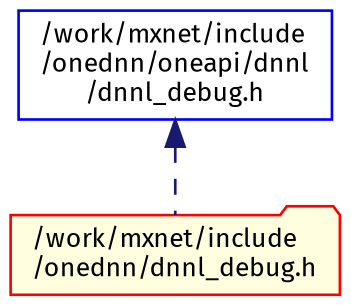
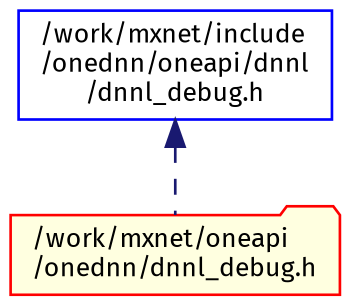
(175, 255) -> (175, 255)
